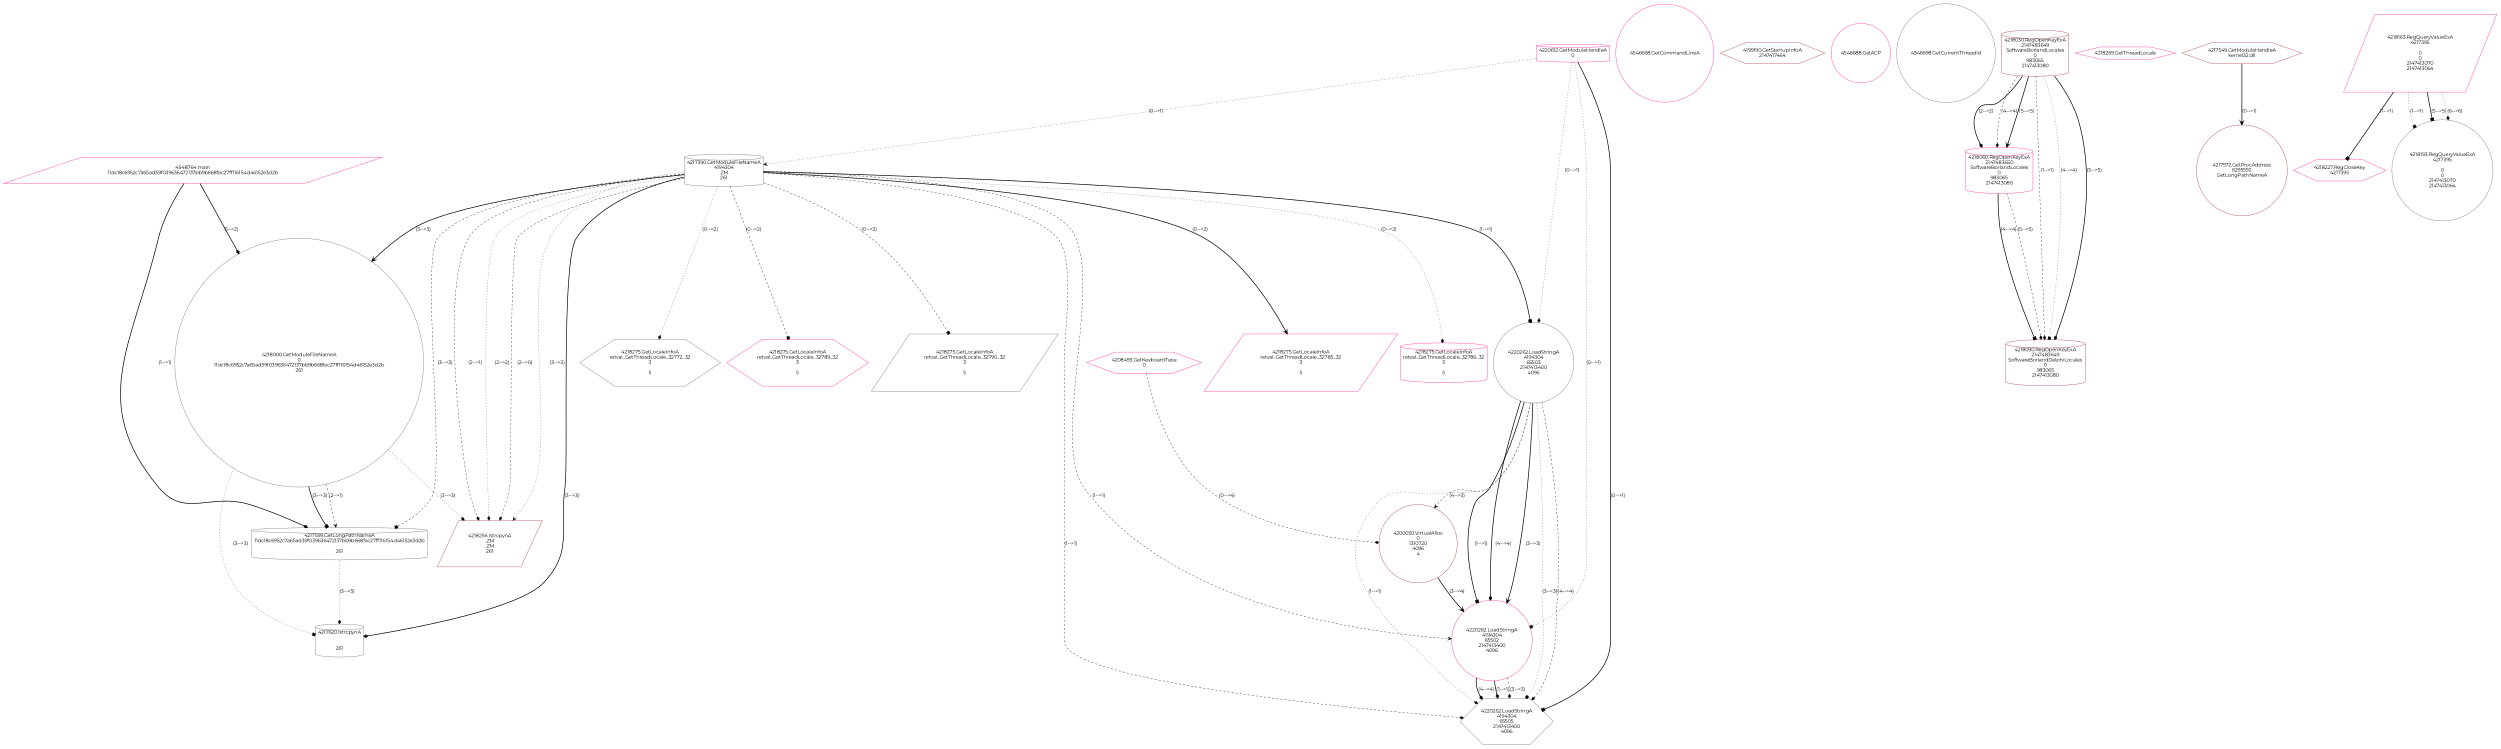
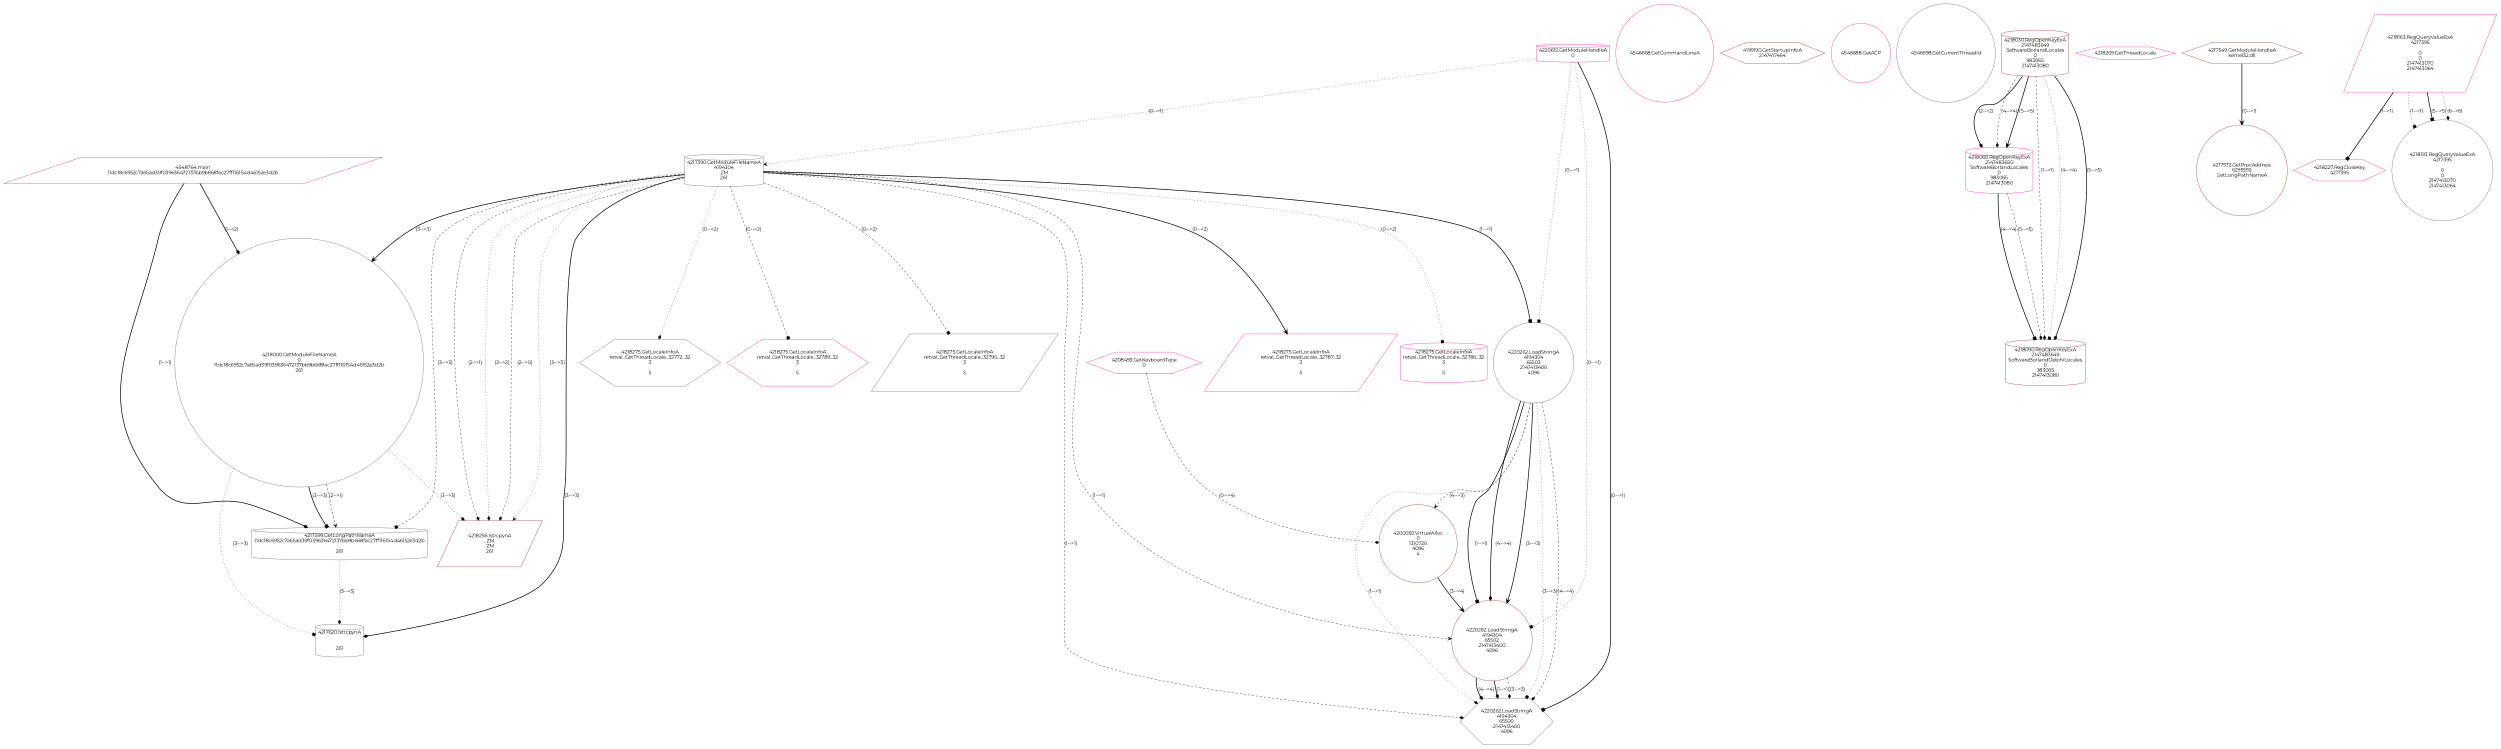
(1556, 190) -> (1556, 190)
(1139, 195) -> (1139, 195)
(1301, 363) -> (1301, 363)
(1492, 641) -> (1492, 641)
(1507, 722) -> (1507, 722)
